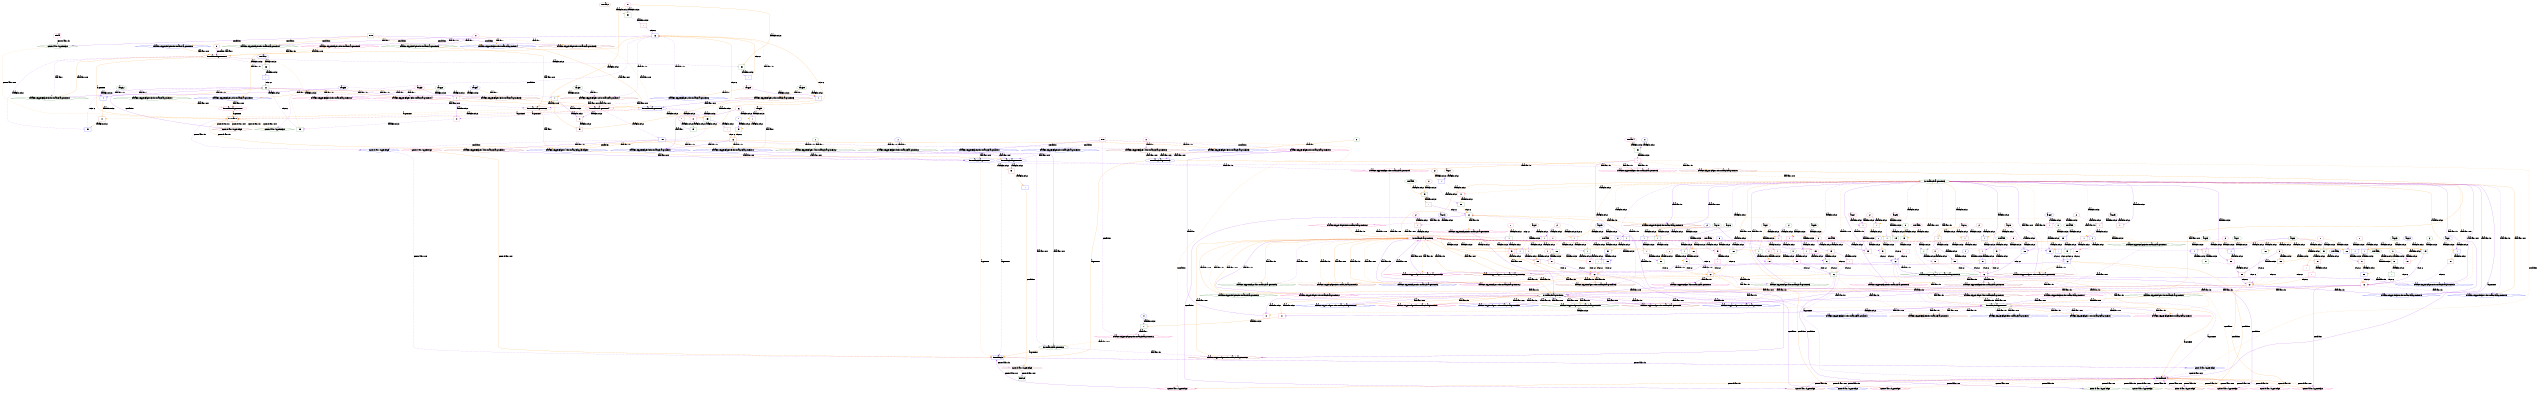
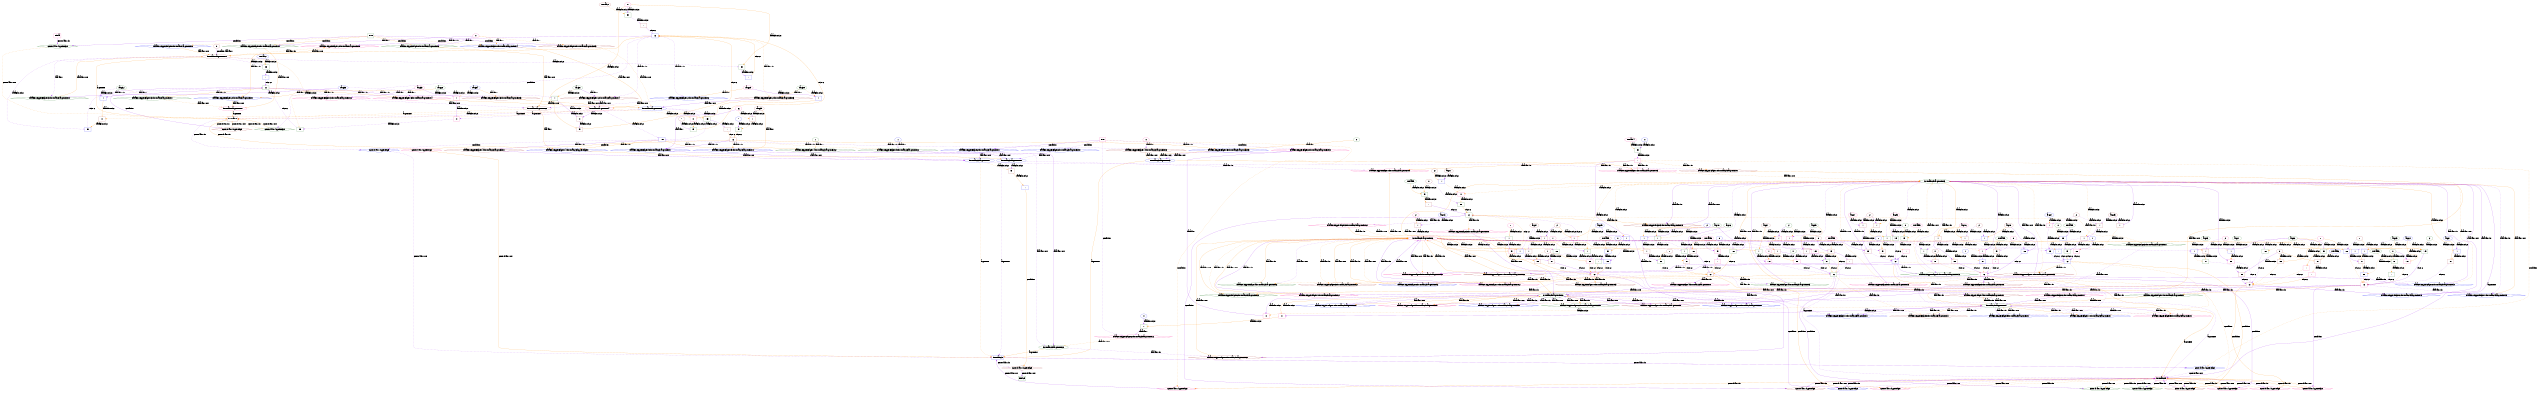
none -> (277, 86)
(1673, 186) -> none
